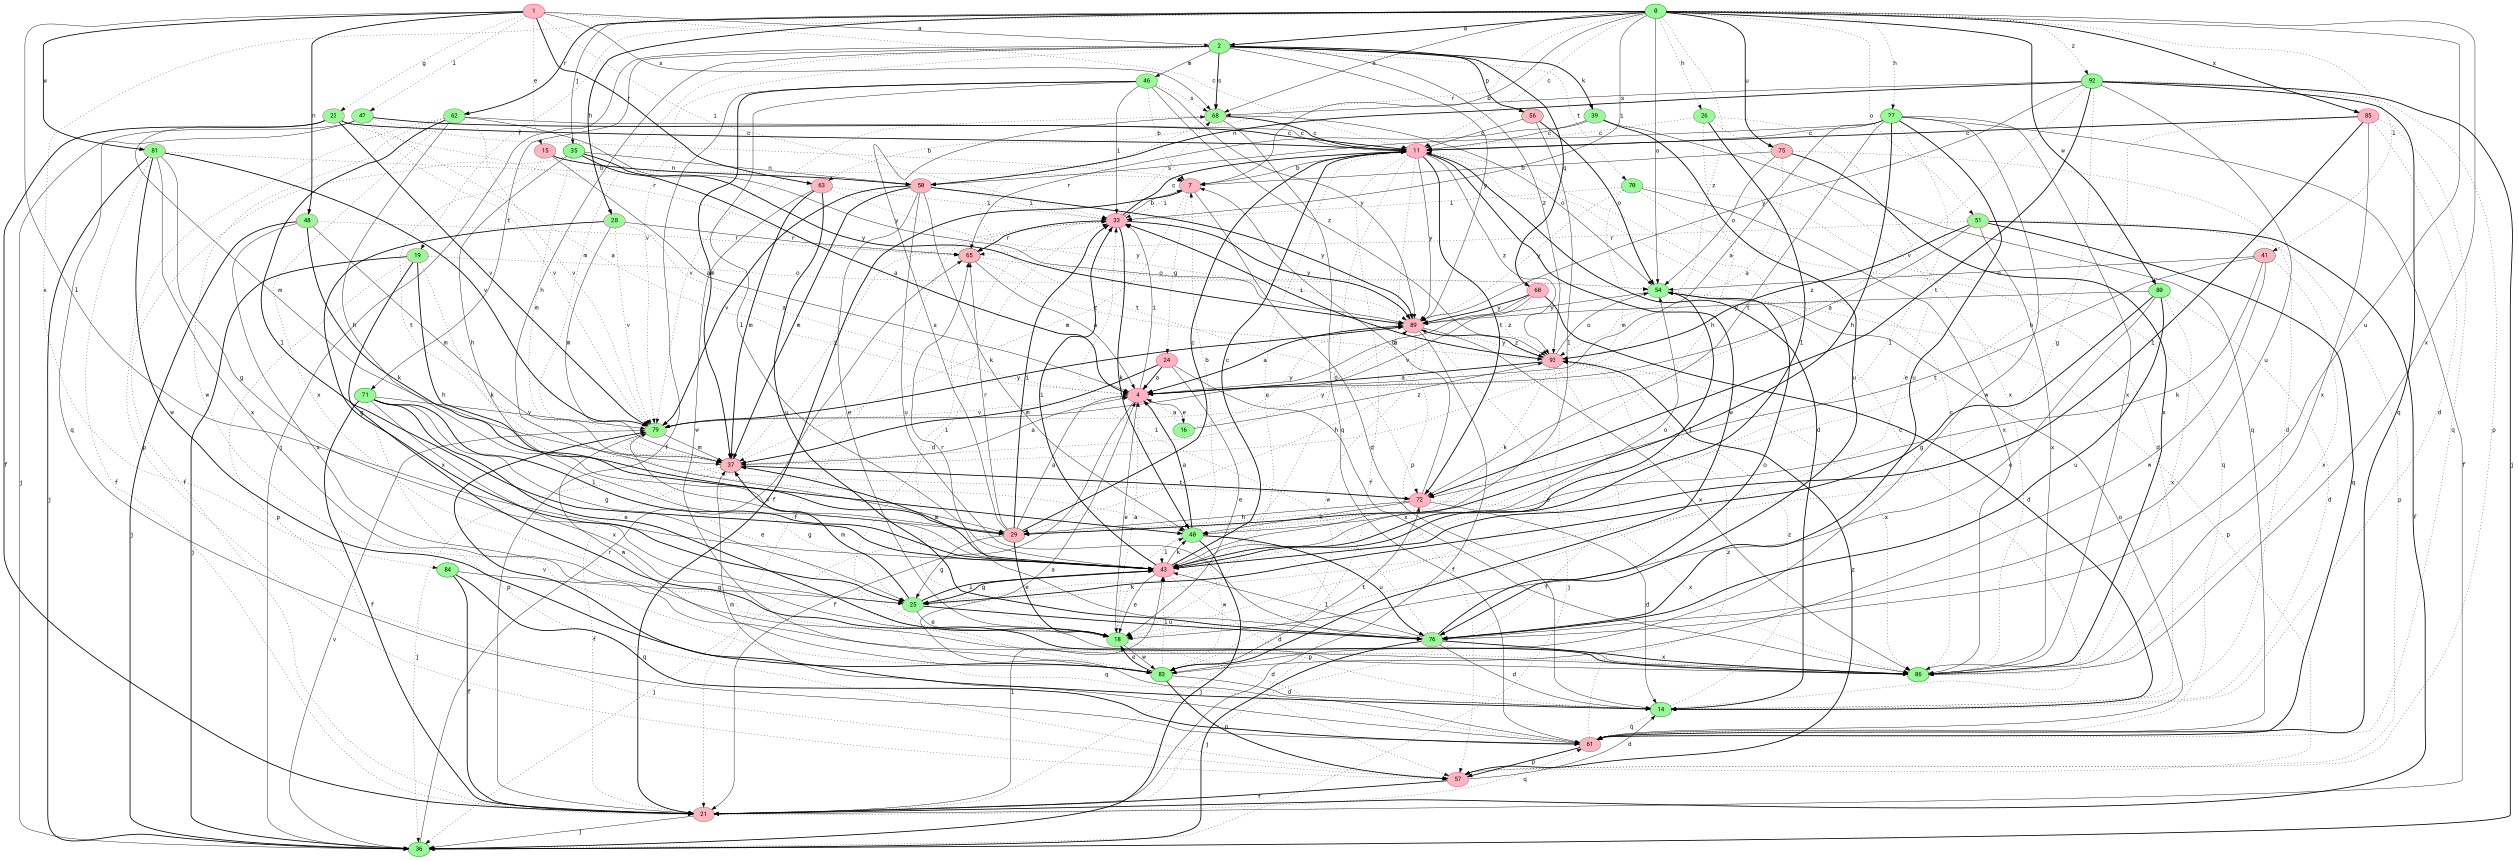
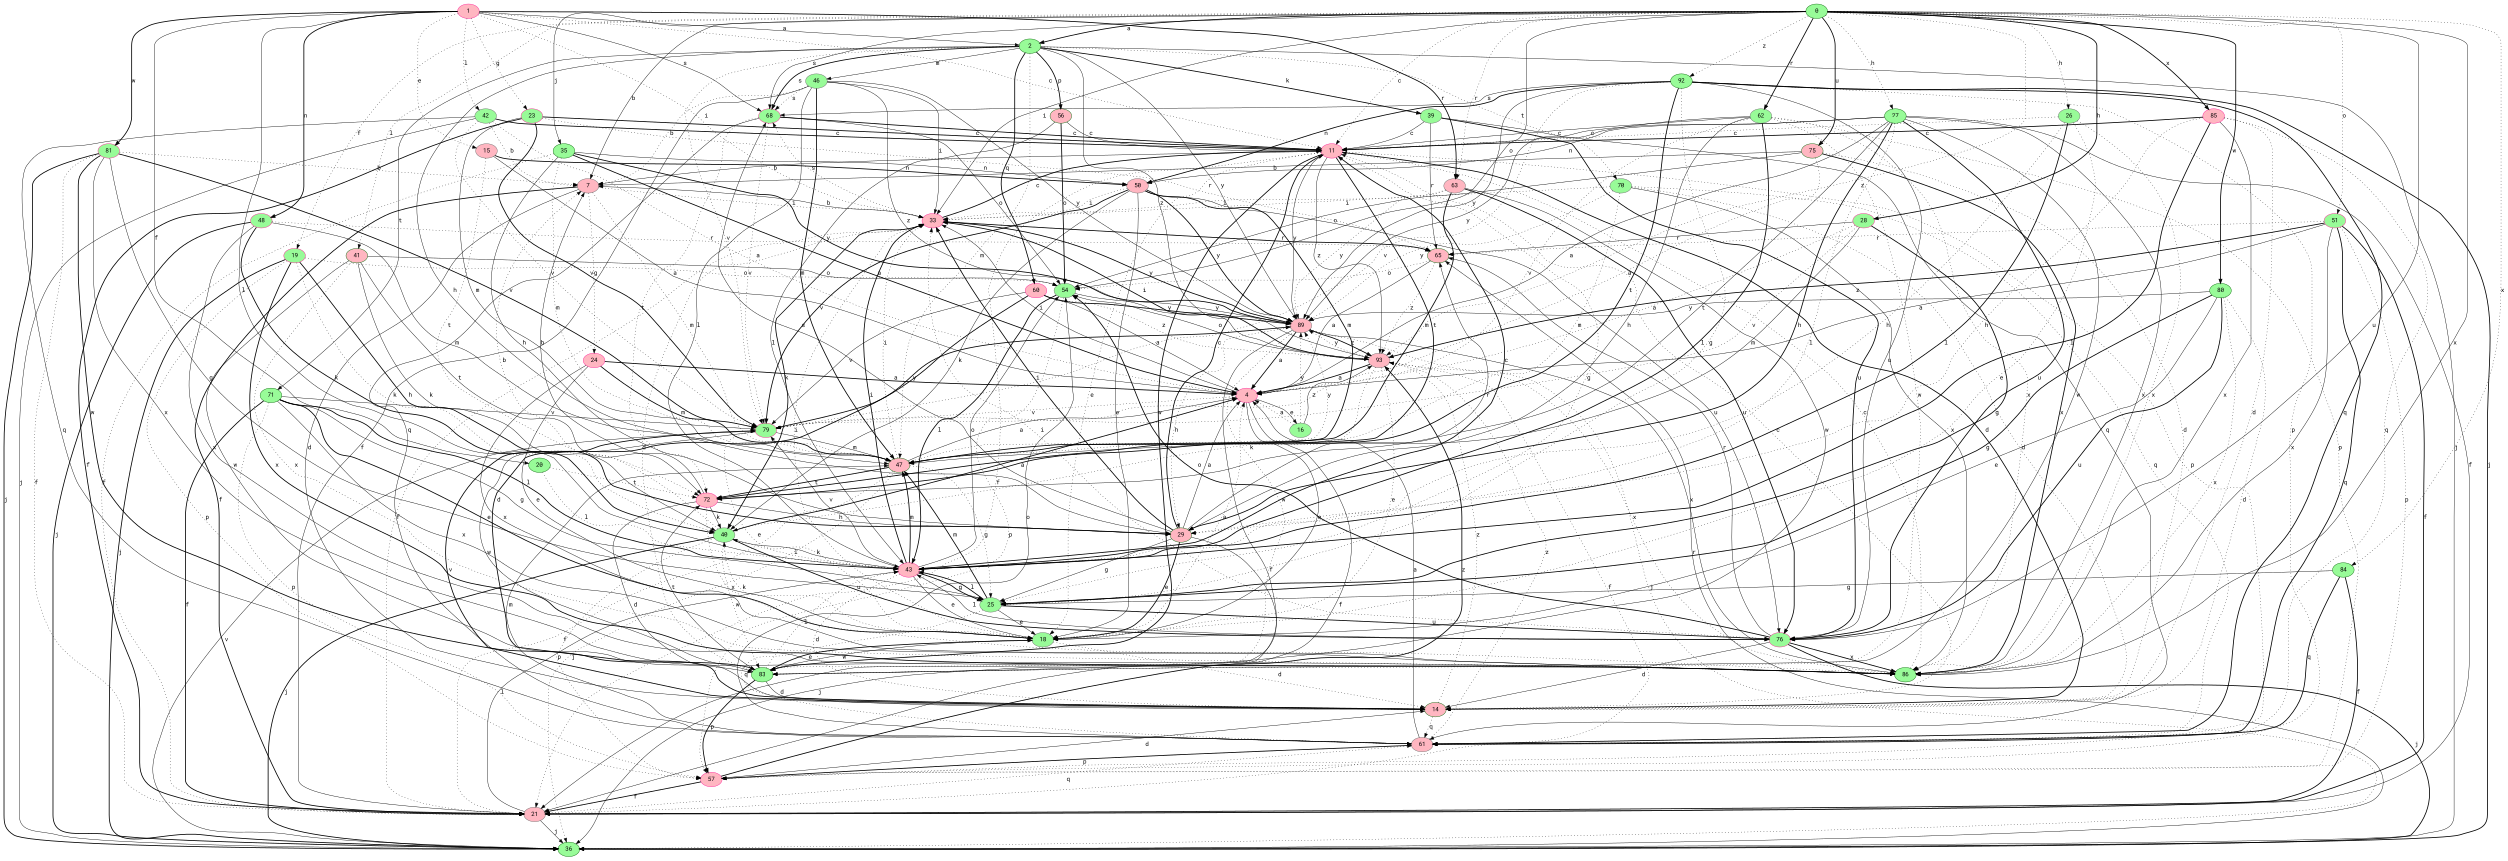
none -> (539, 465)
(731, 465) -> (899, 465)
(716, 645) -> (908, 675)
(1661, 710) -> (1435, 710)
